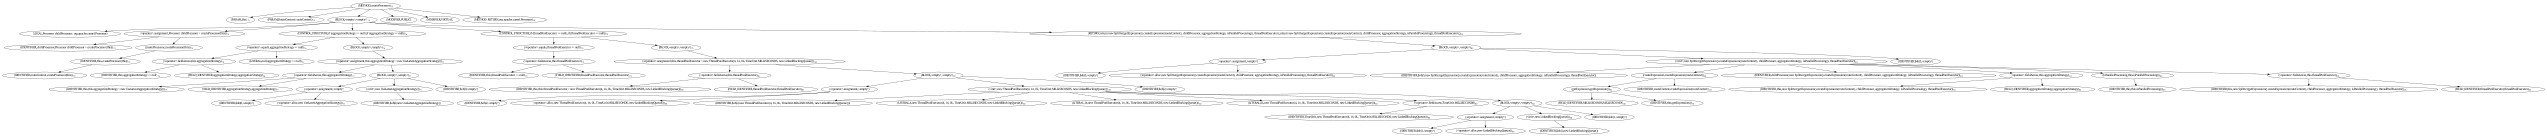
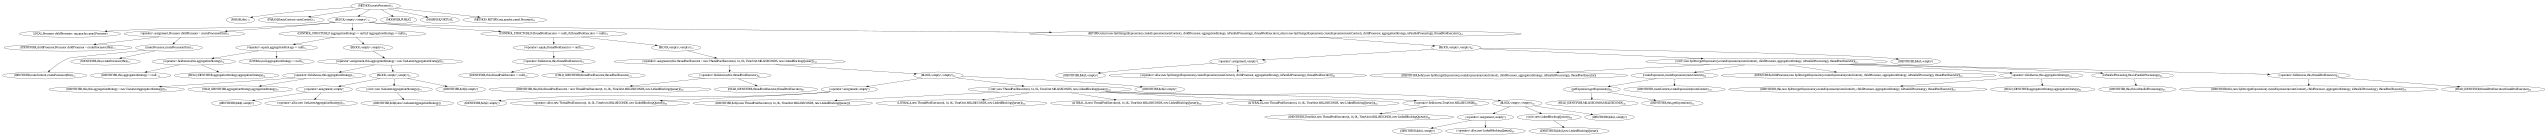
(76, 68) -> (96, 55)
